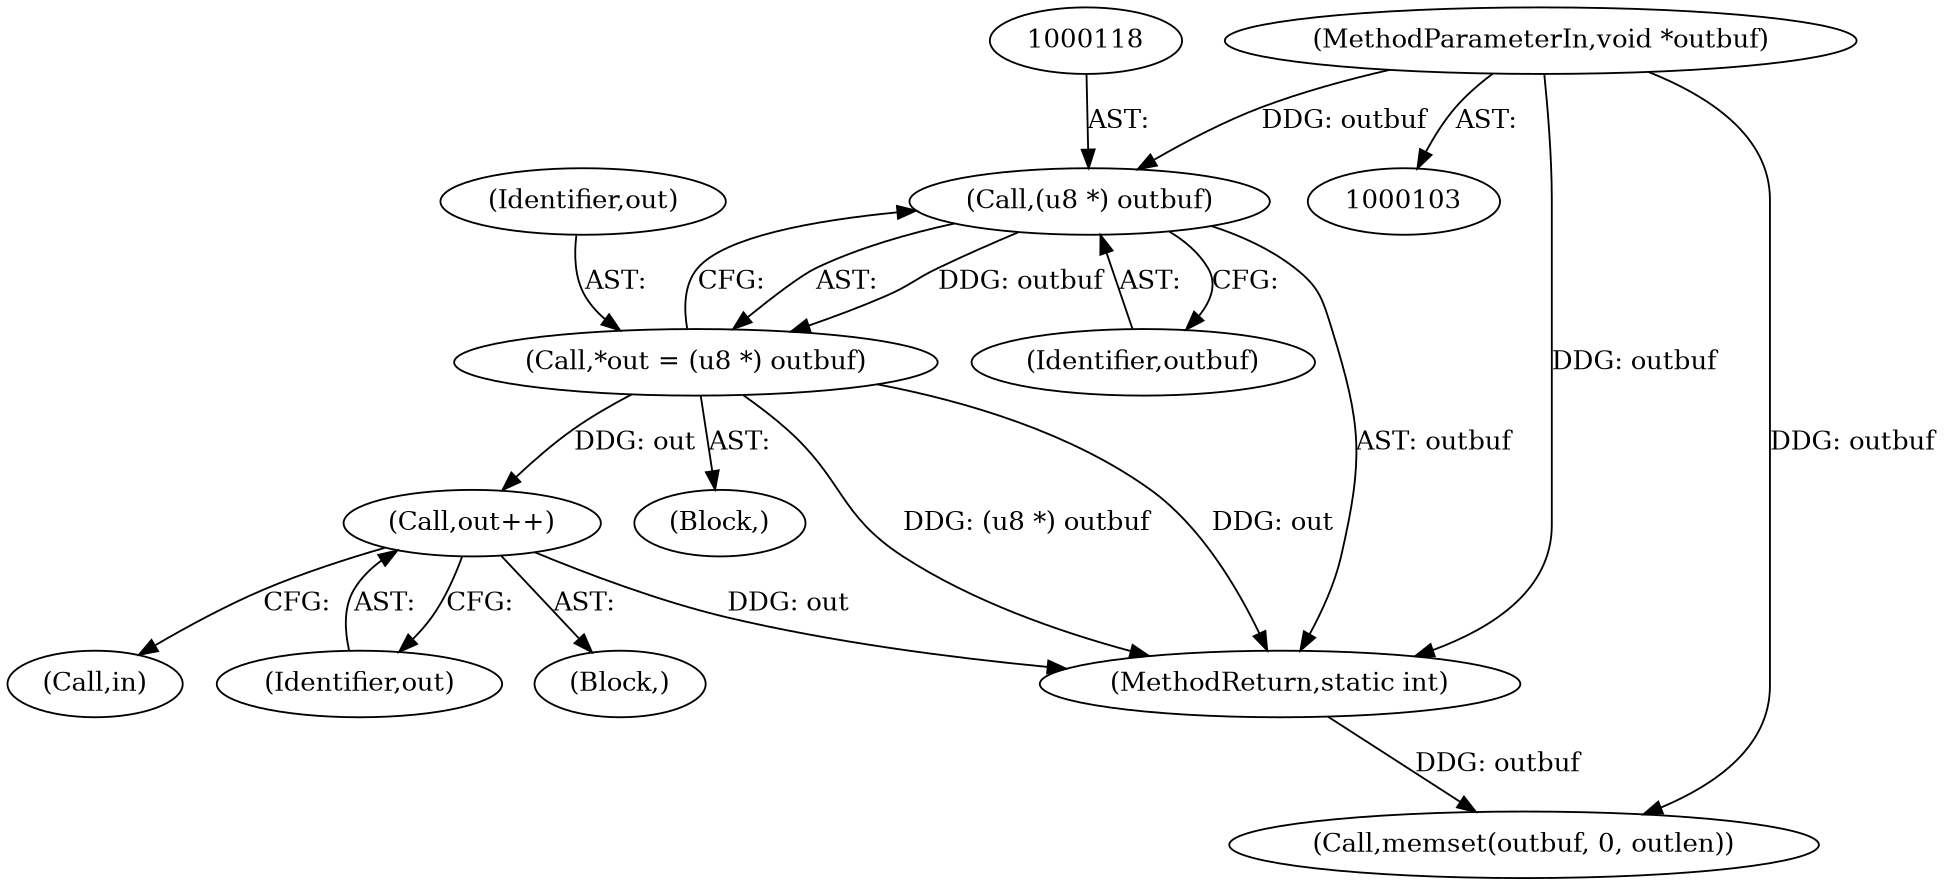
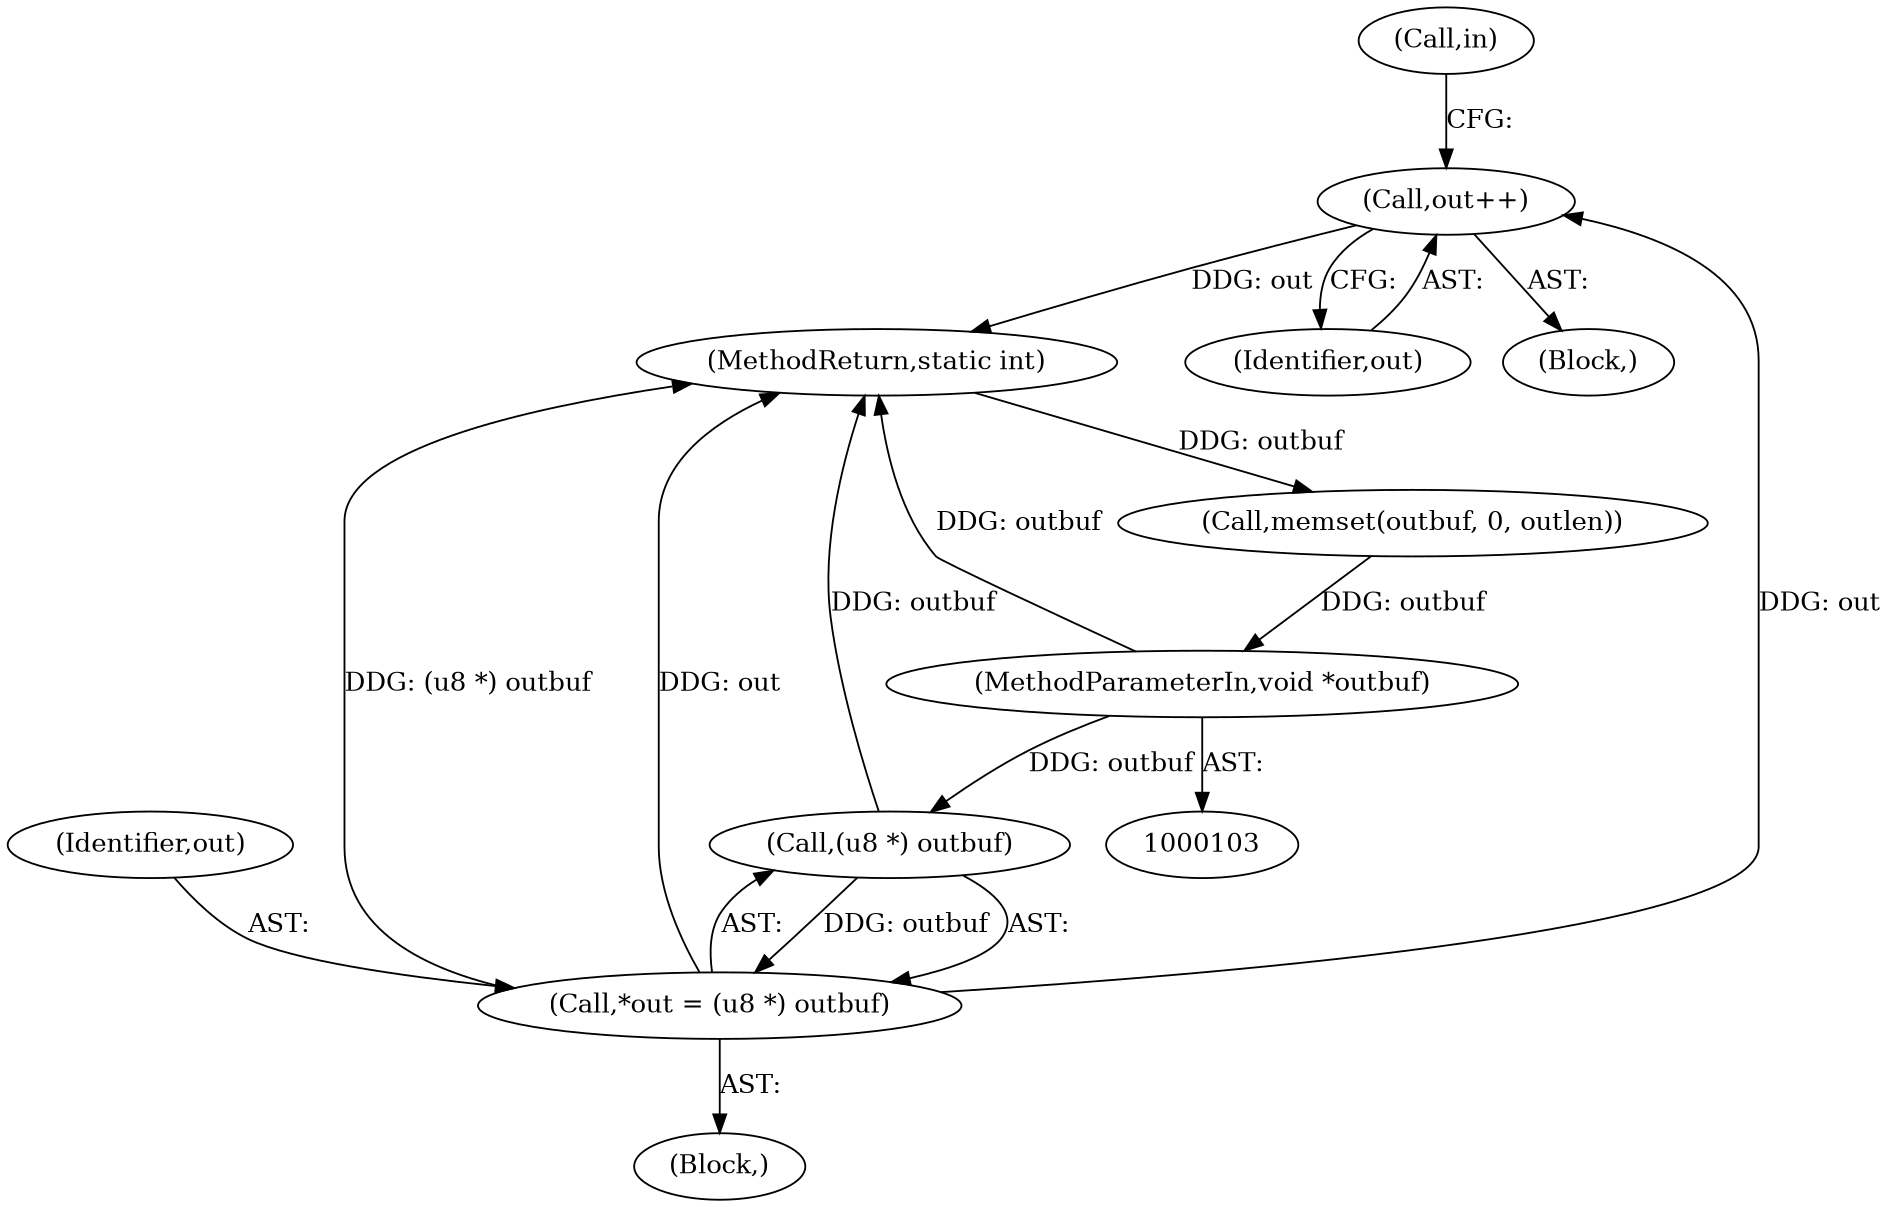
(1086, 41) -> none
(736, 282) -> (757, 925)
(1143, 362) -> none
(1770, 436) -> (1315, 598)
(1434, 443) -> (914, 604)
(267, 588) -> (1446, 112)
